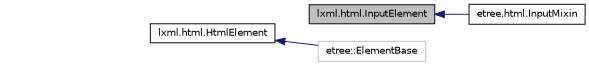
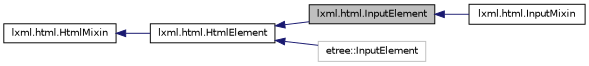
(527, 14) -> (527, 14)
none -> (297, 23)
none -> (60, 33)
(372, 51) -> (372, 51)
